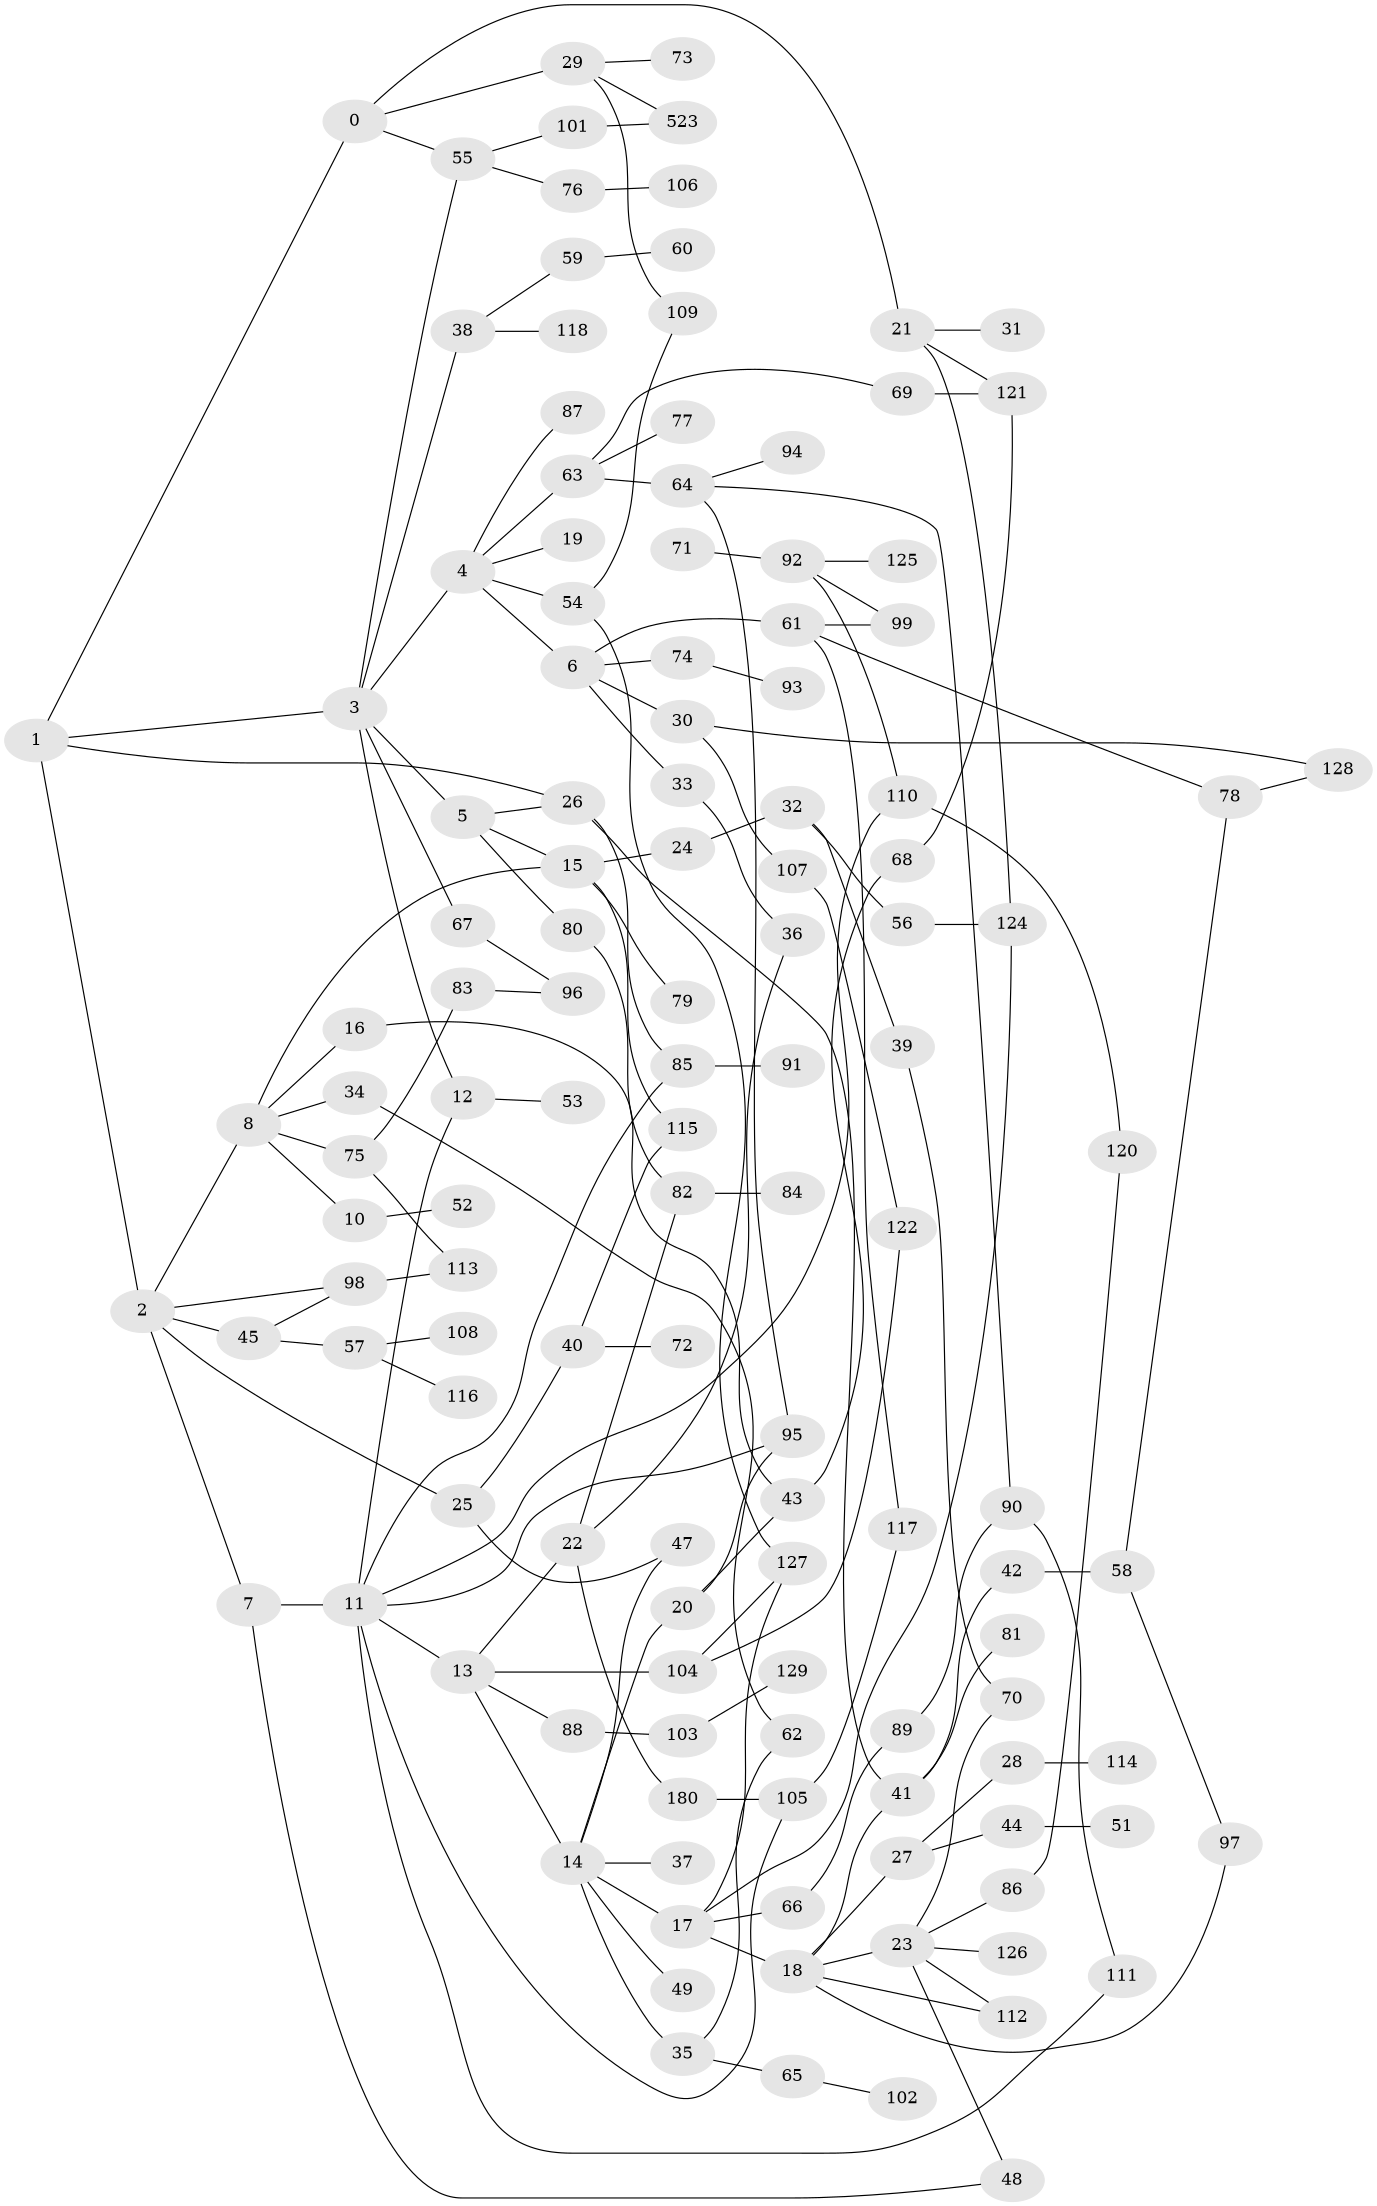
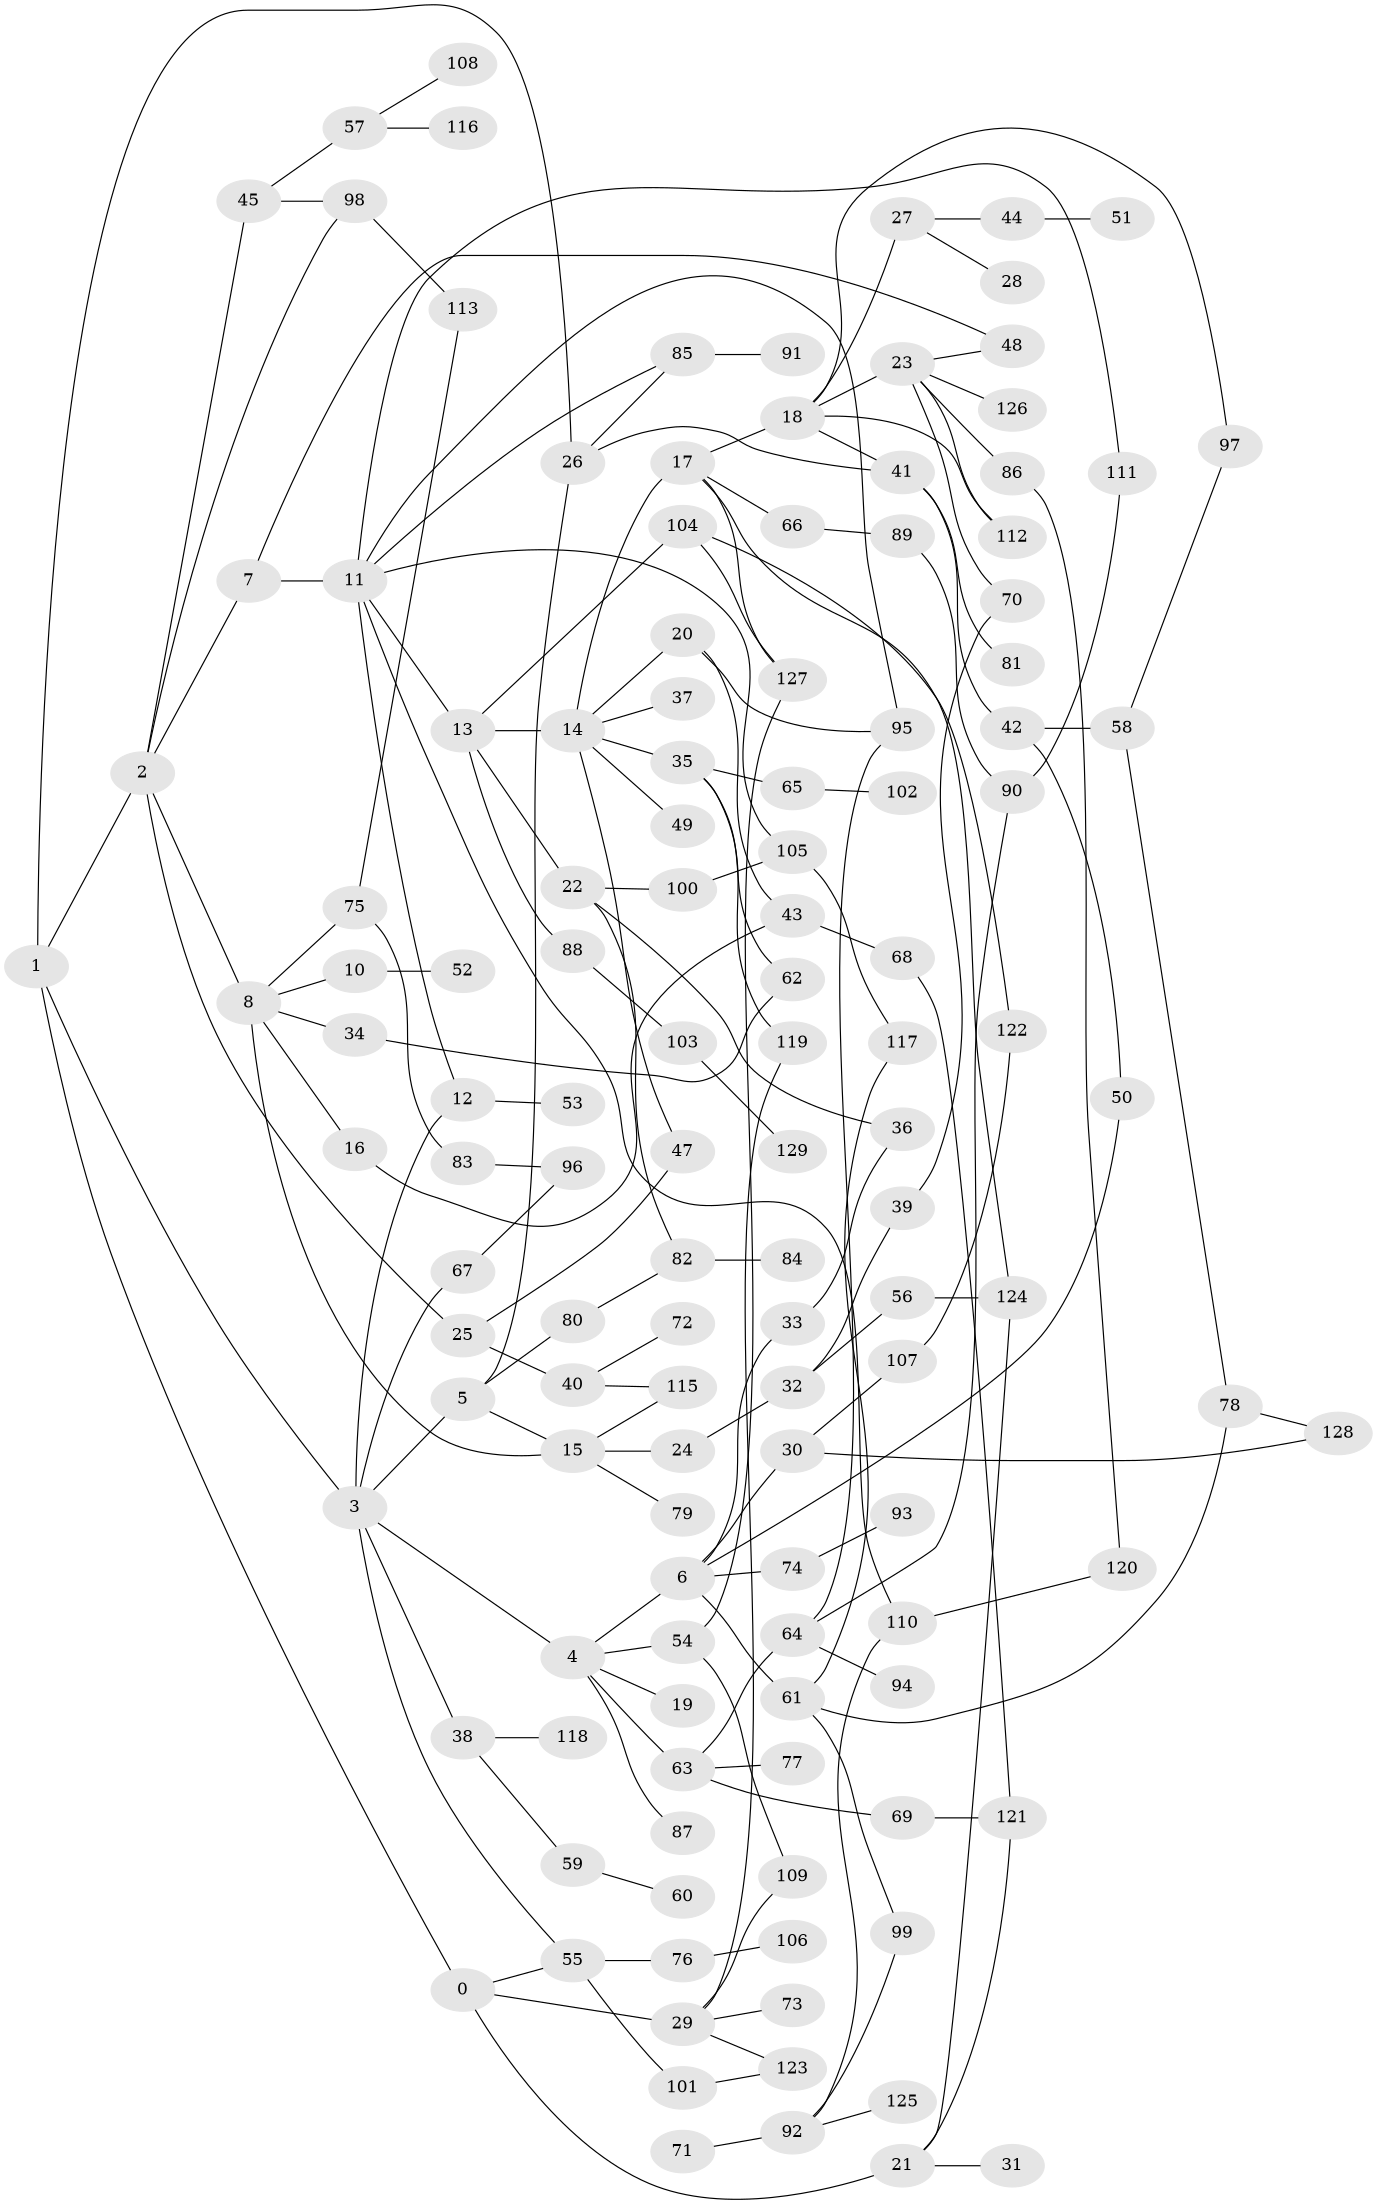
(683, 123) -> (793, 2069)
none -> (793, 1043)
none -> (1122, 1099)
(1122, 1763) -> none
(683, 1799) -> (683, 890)
